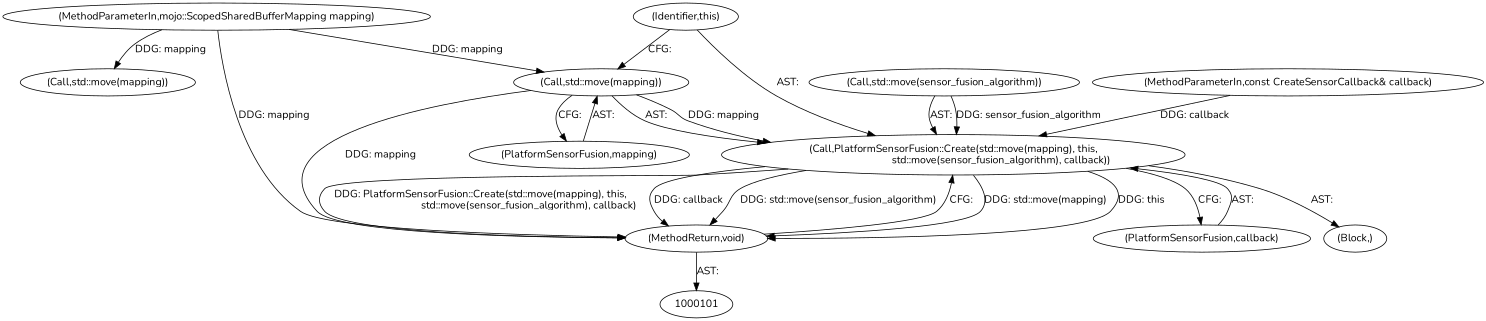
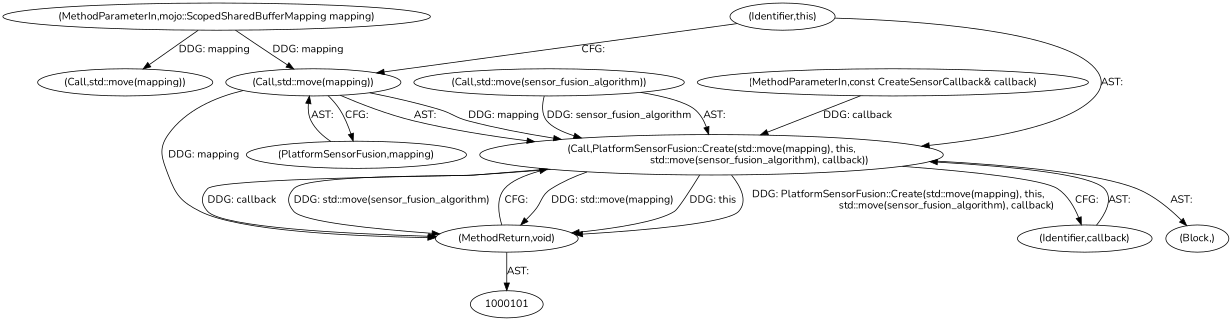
(318, 218) -> none
(1202, 239) -> (1085, 239)
